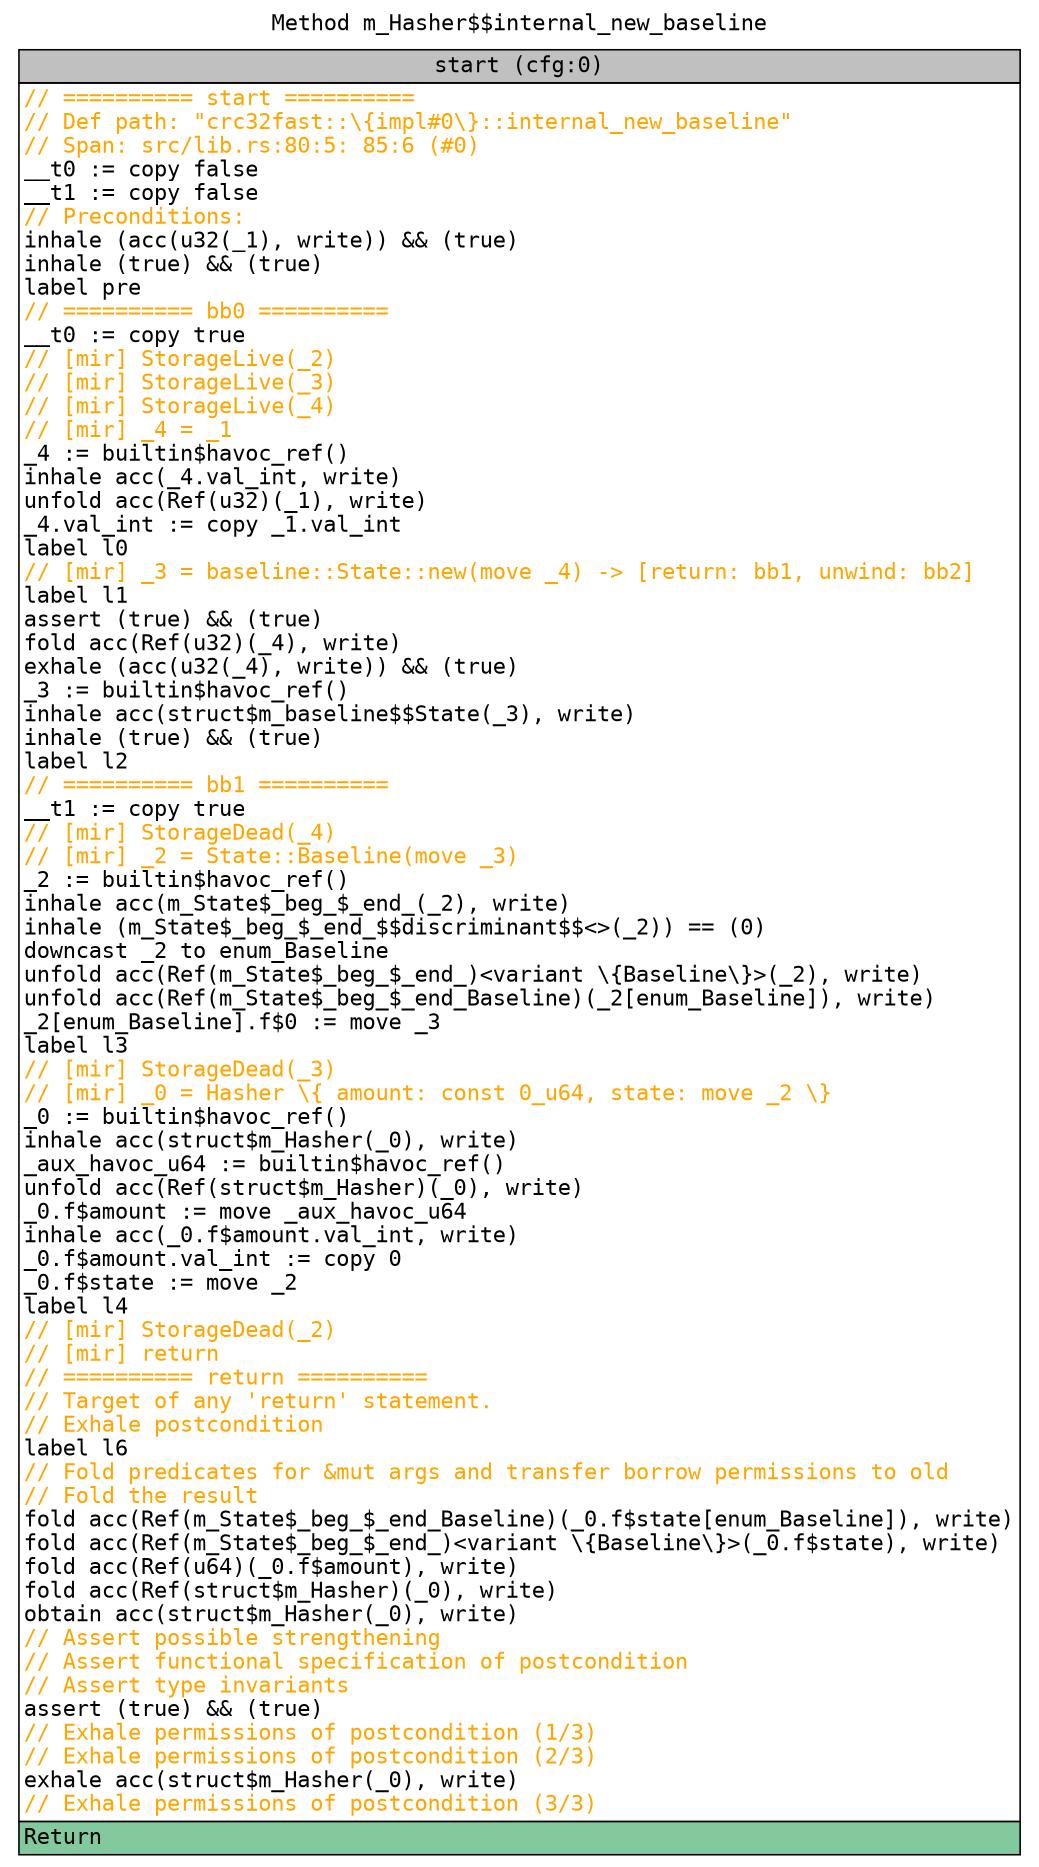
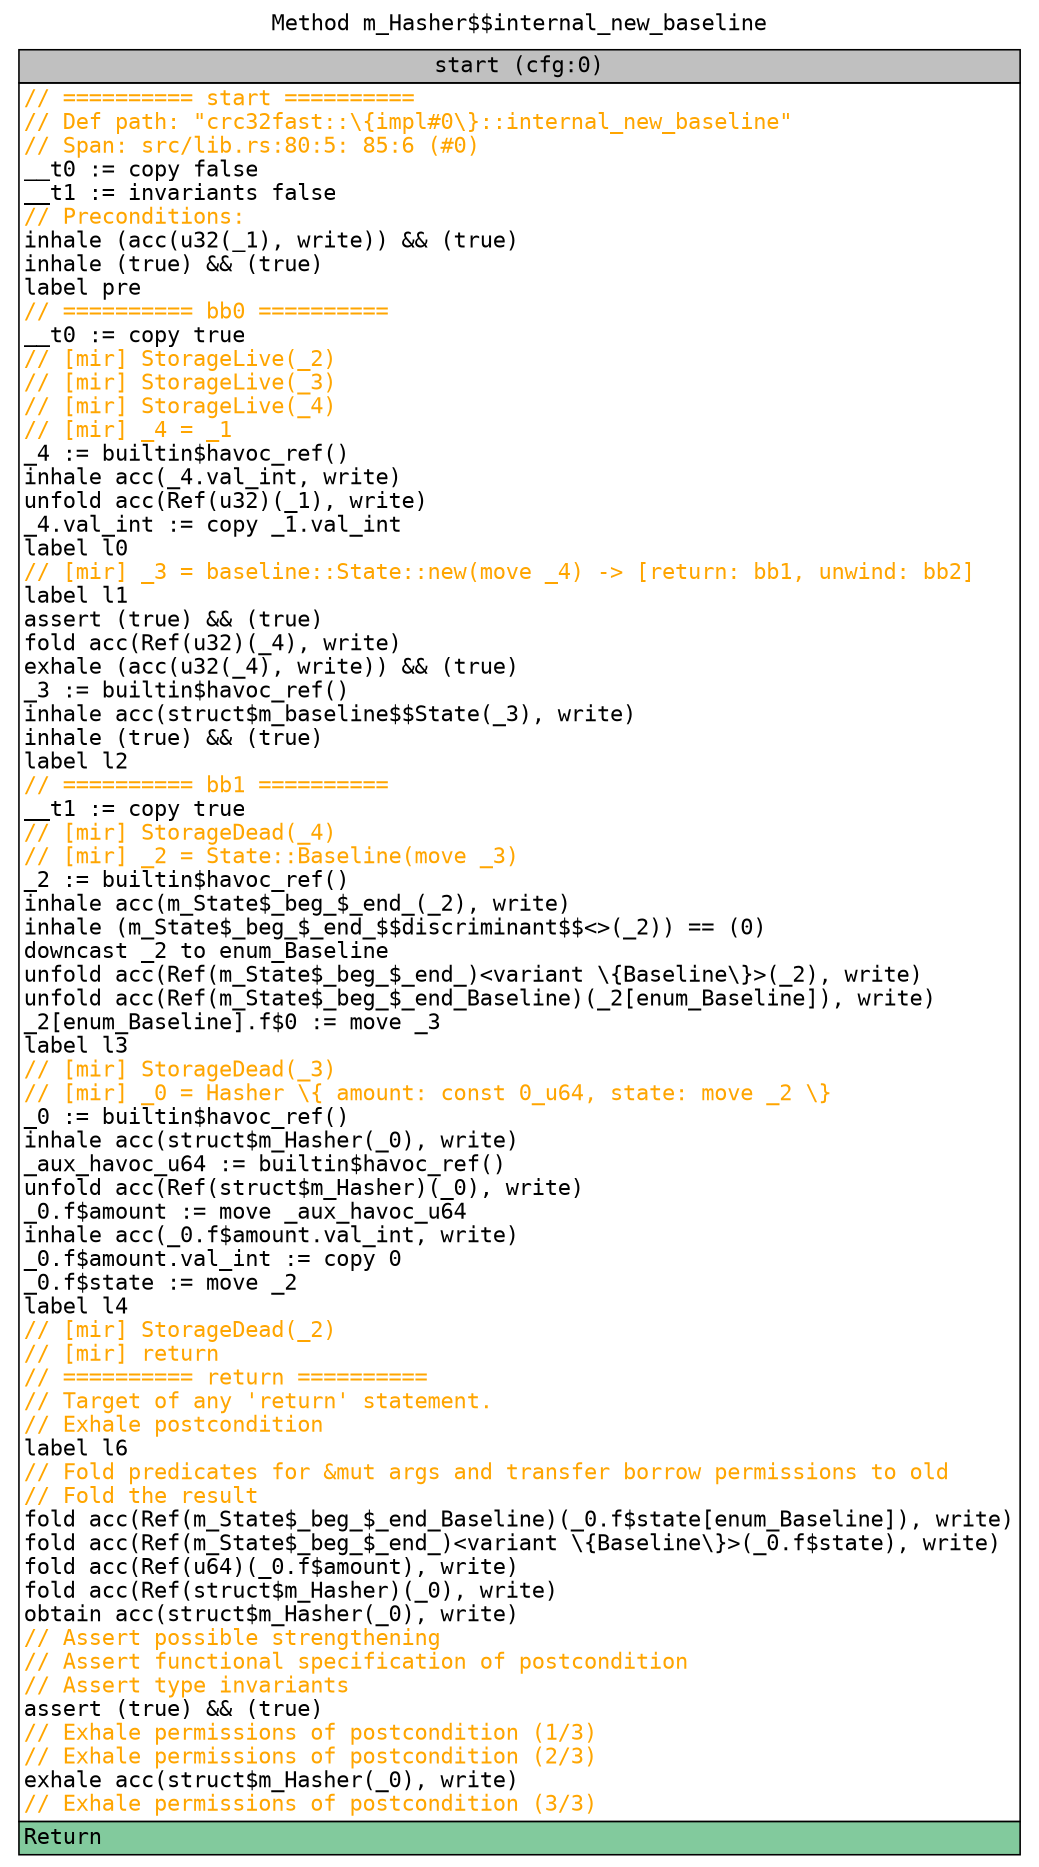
(141, 193) -> (181, 193)
